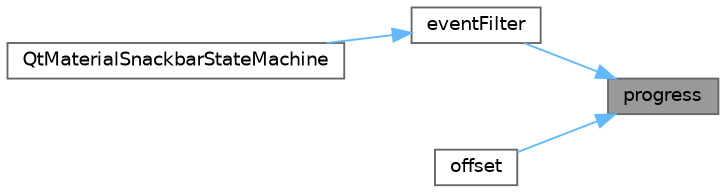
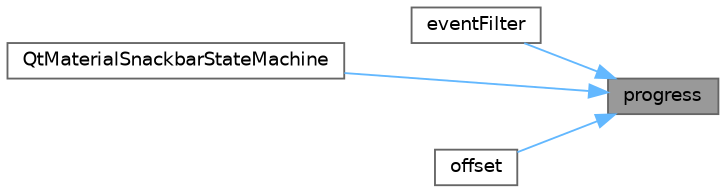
(359, 39) -> (467, 82)
